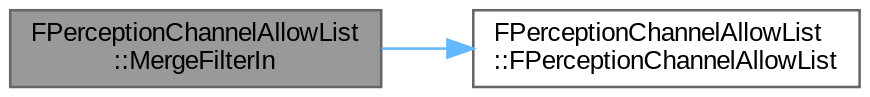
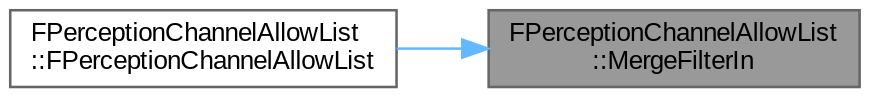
(415, 49) -> (429, 49)
